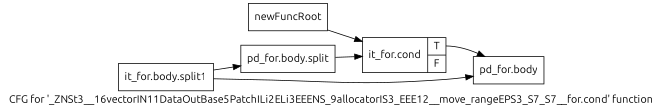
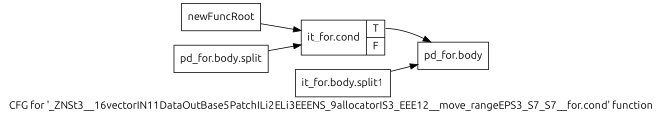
(223, 69) -> none
